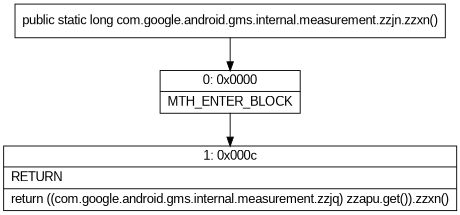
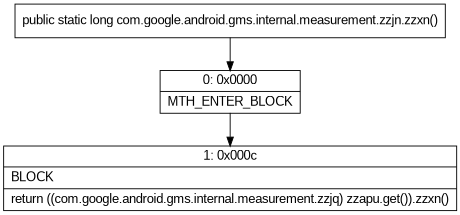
(37, 177) -> (32, 177)
